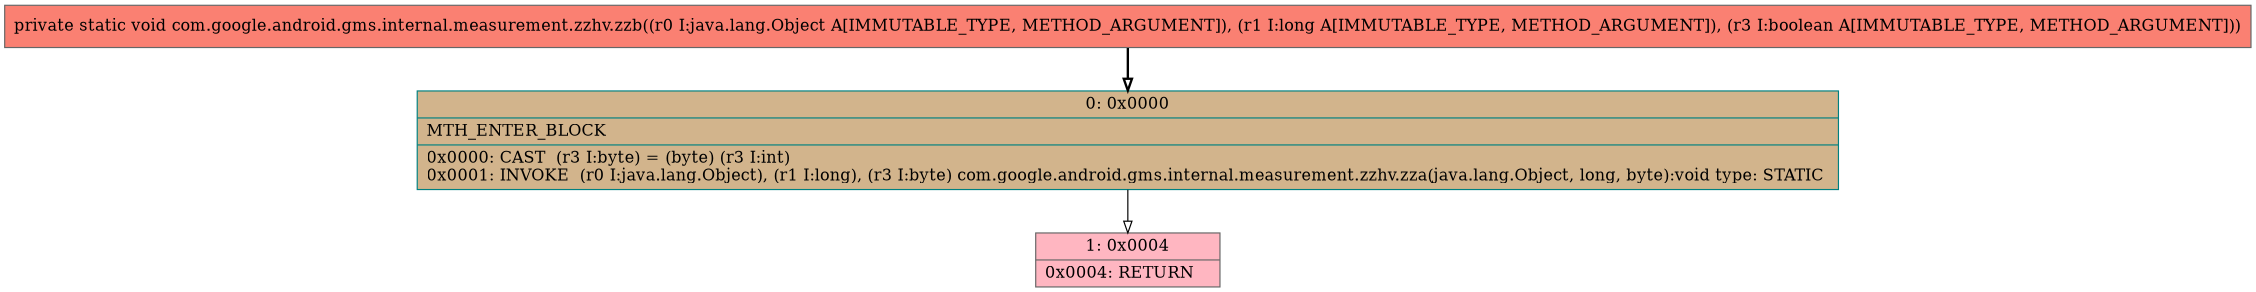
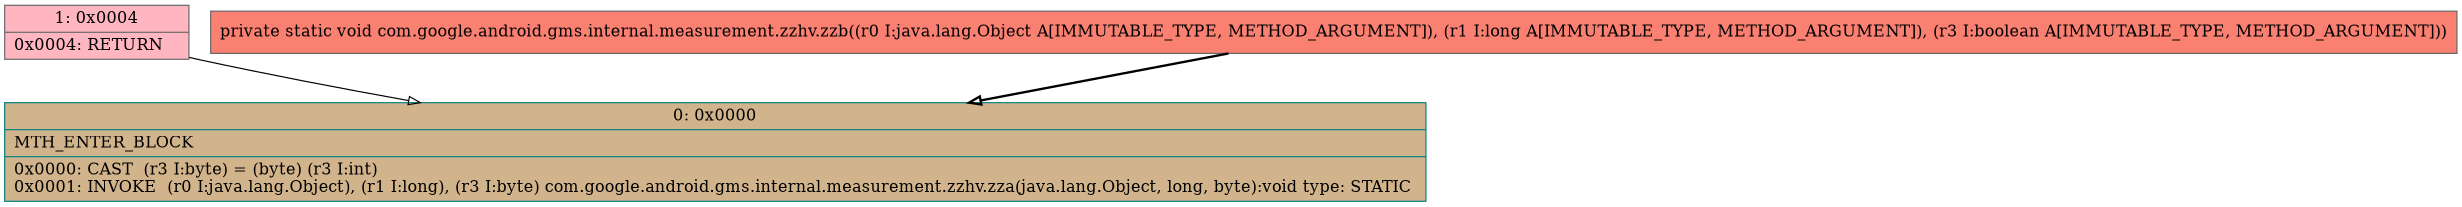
(1128, 205) -> (299, 80)
